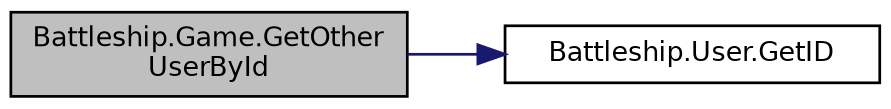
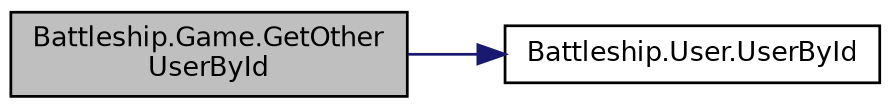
(692, 54) -> (692, 54)
